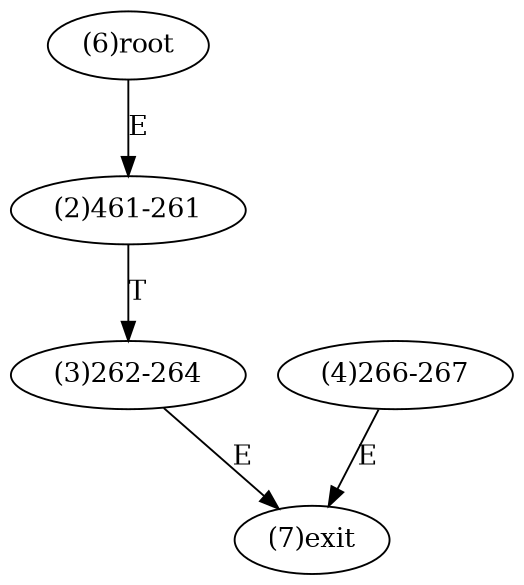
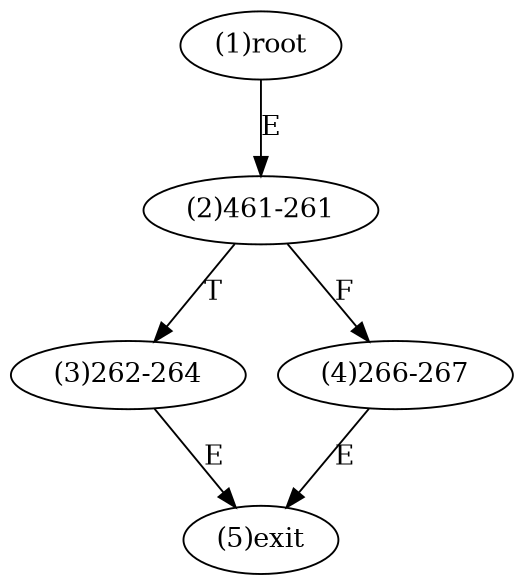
(128, 45) -> (261, 45)
none -> (322, 285)
(312, 540) -> (261, 540)
